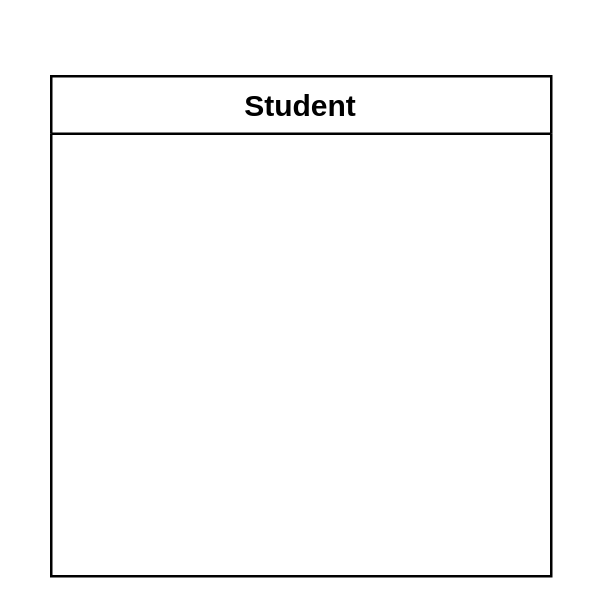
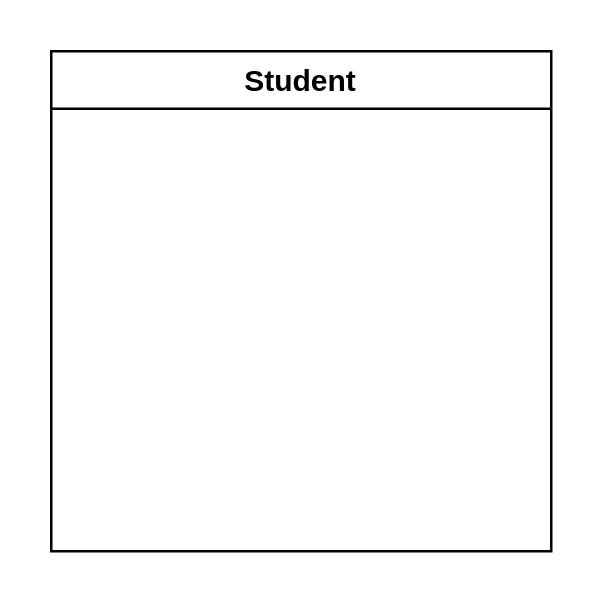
(301, 326) -> (301, 301)
